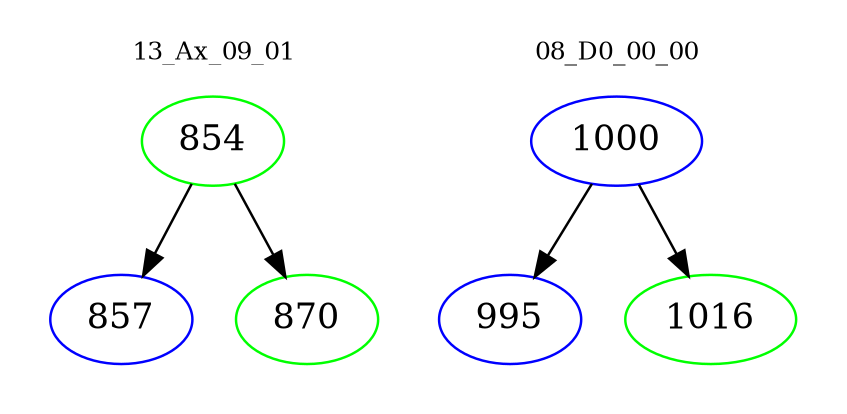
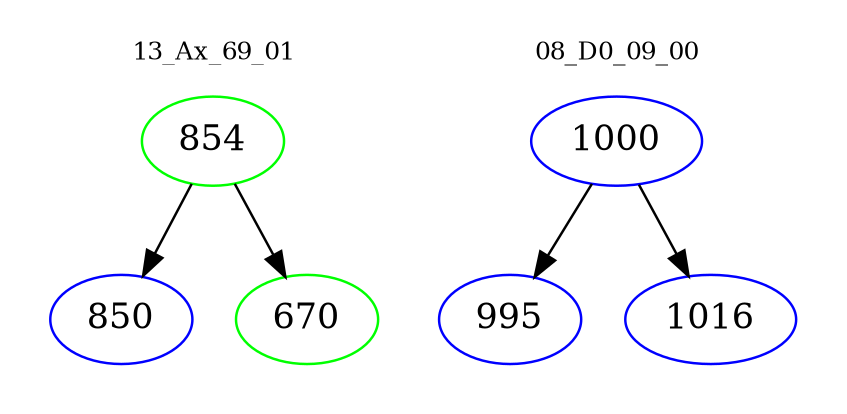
(214, 53) -> (214, 53)
(618, 53) -> (618, 53)
(121, 319) -> (121, 319)
(307, 319) -> (307, 319)
(711, 319) -> (711, 319)
